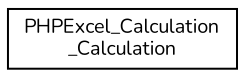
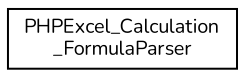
(122, 39) -> (122, 39)
